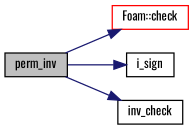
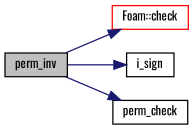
(150, 112) -> (150, 112)
